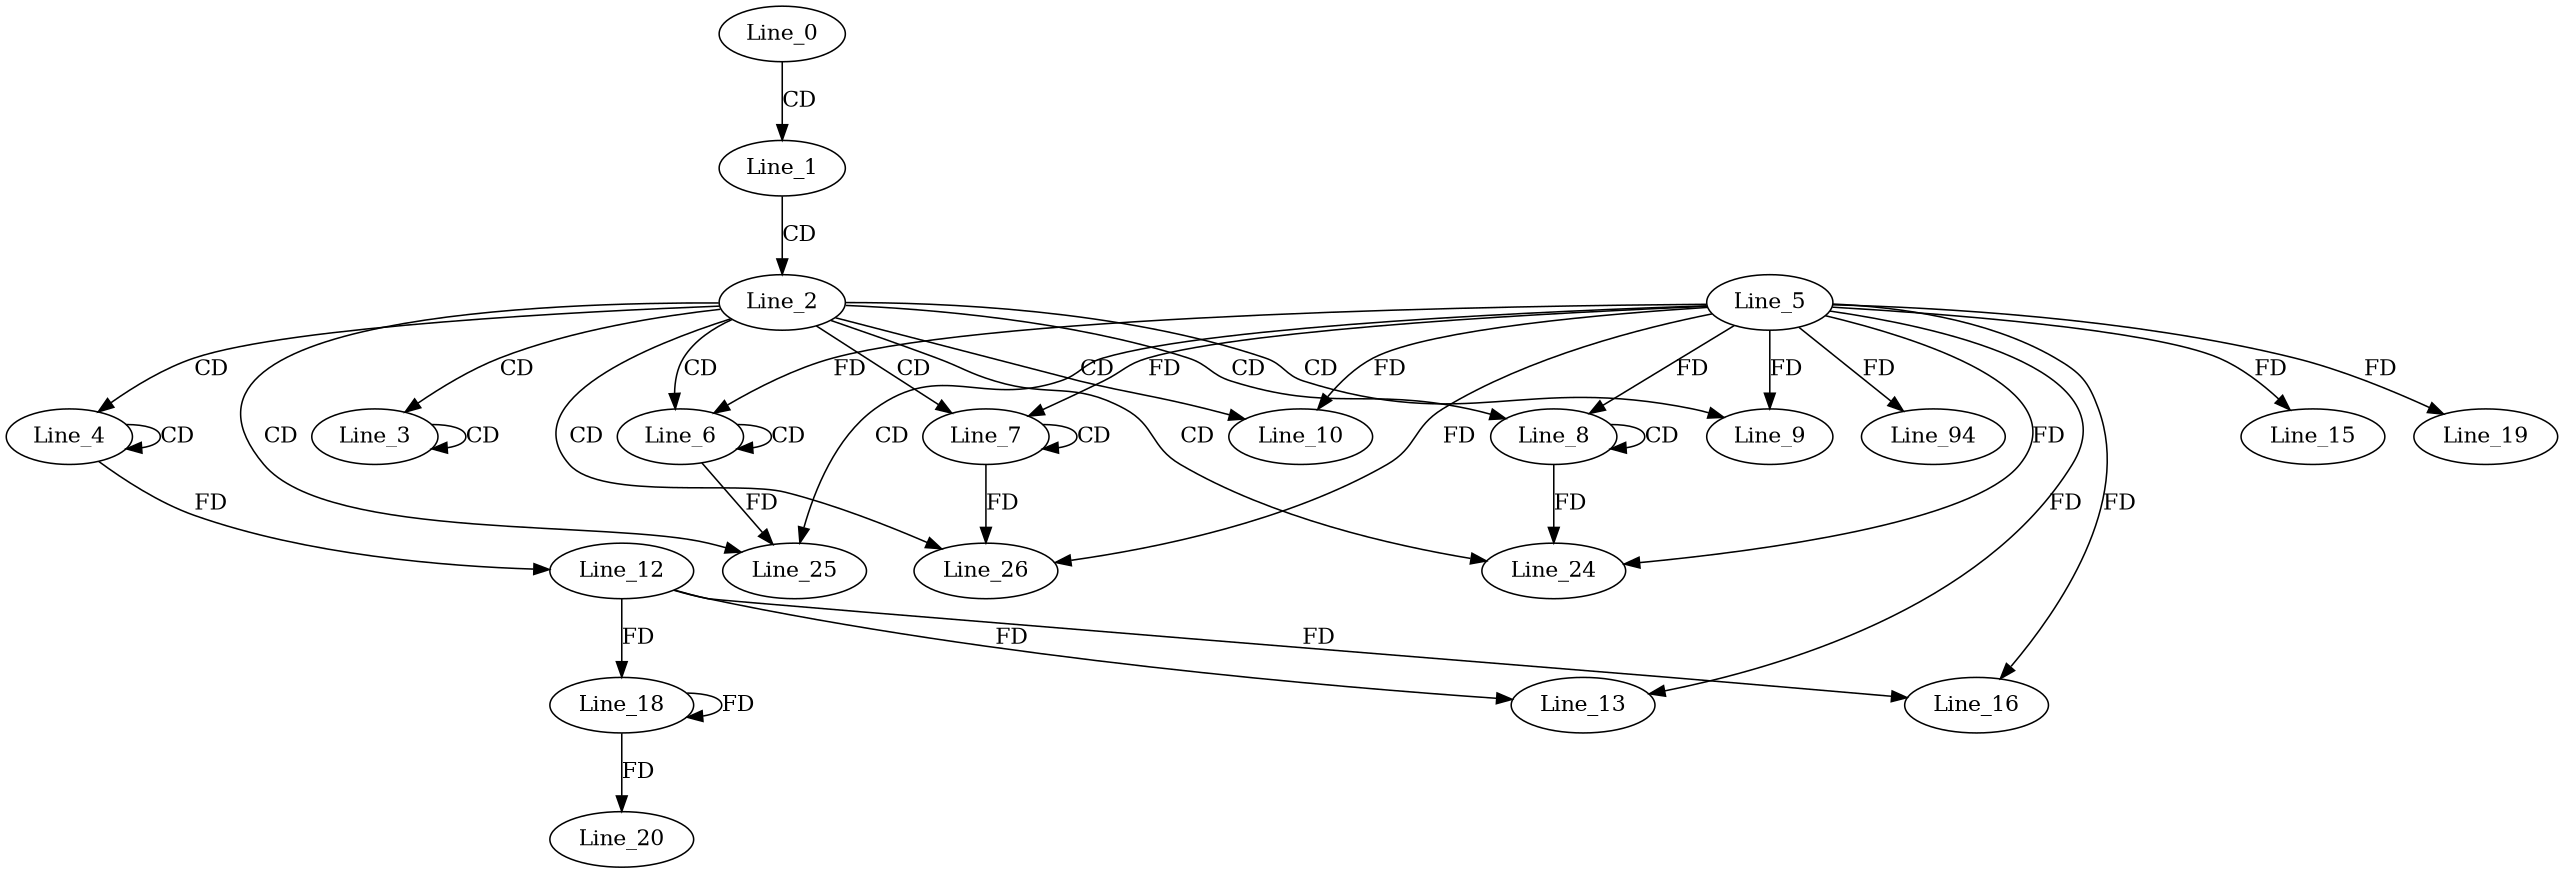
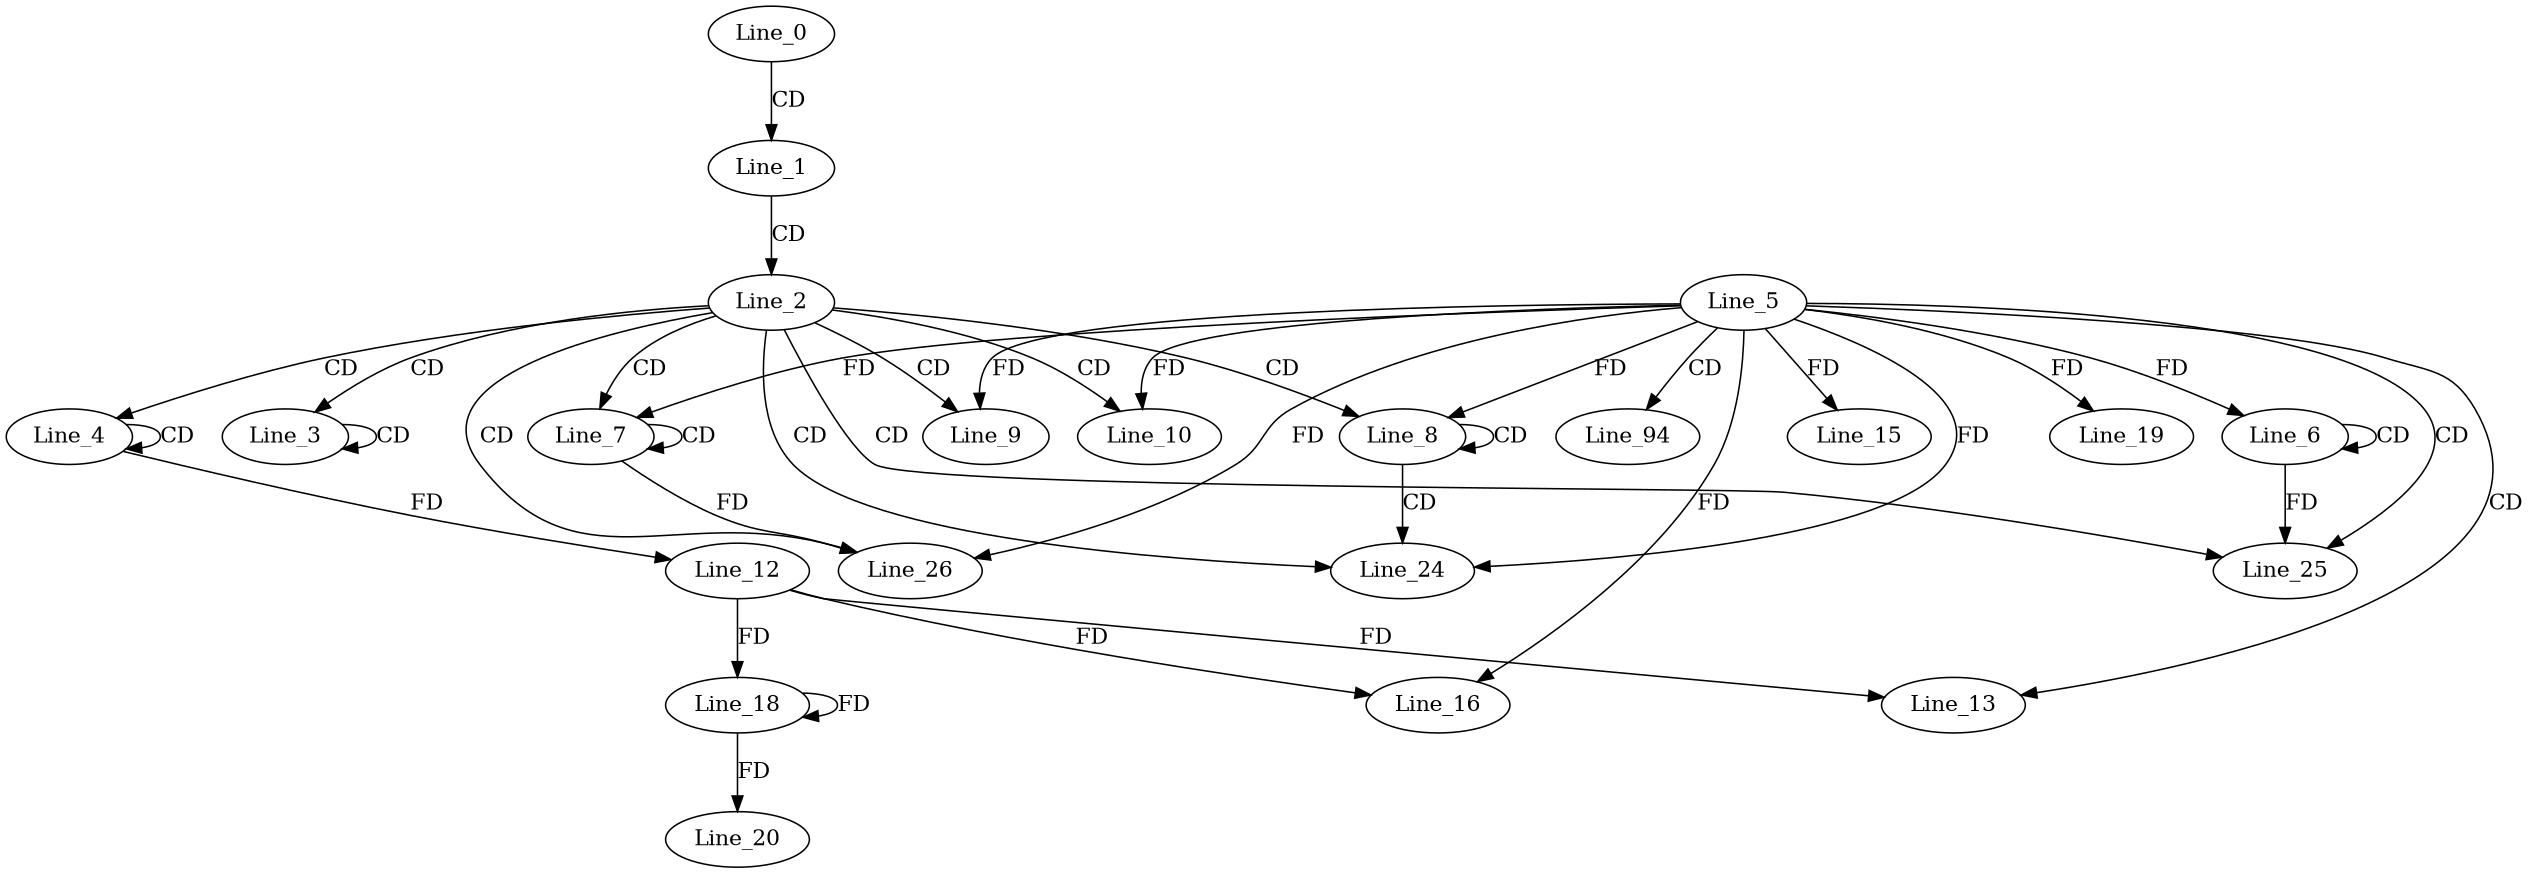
(691, 348) -> none
(1879, 370) -> (1705, 370)
(1571, 504) -> (1420, 504)
(2066, 504) -> (2506, 504)
